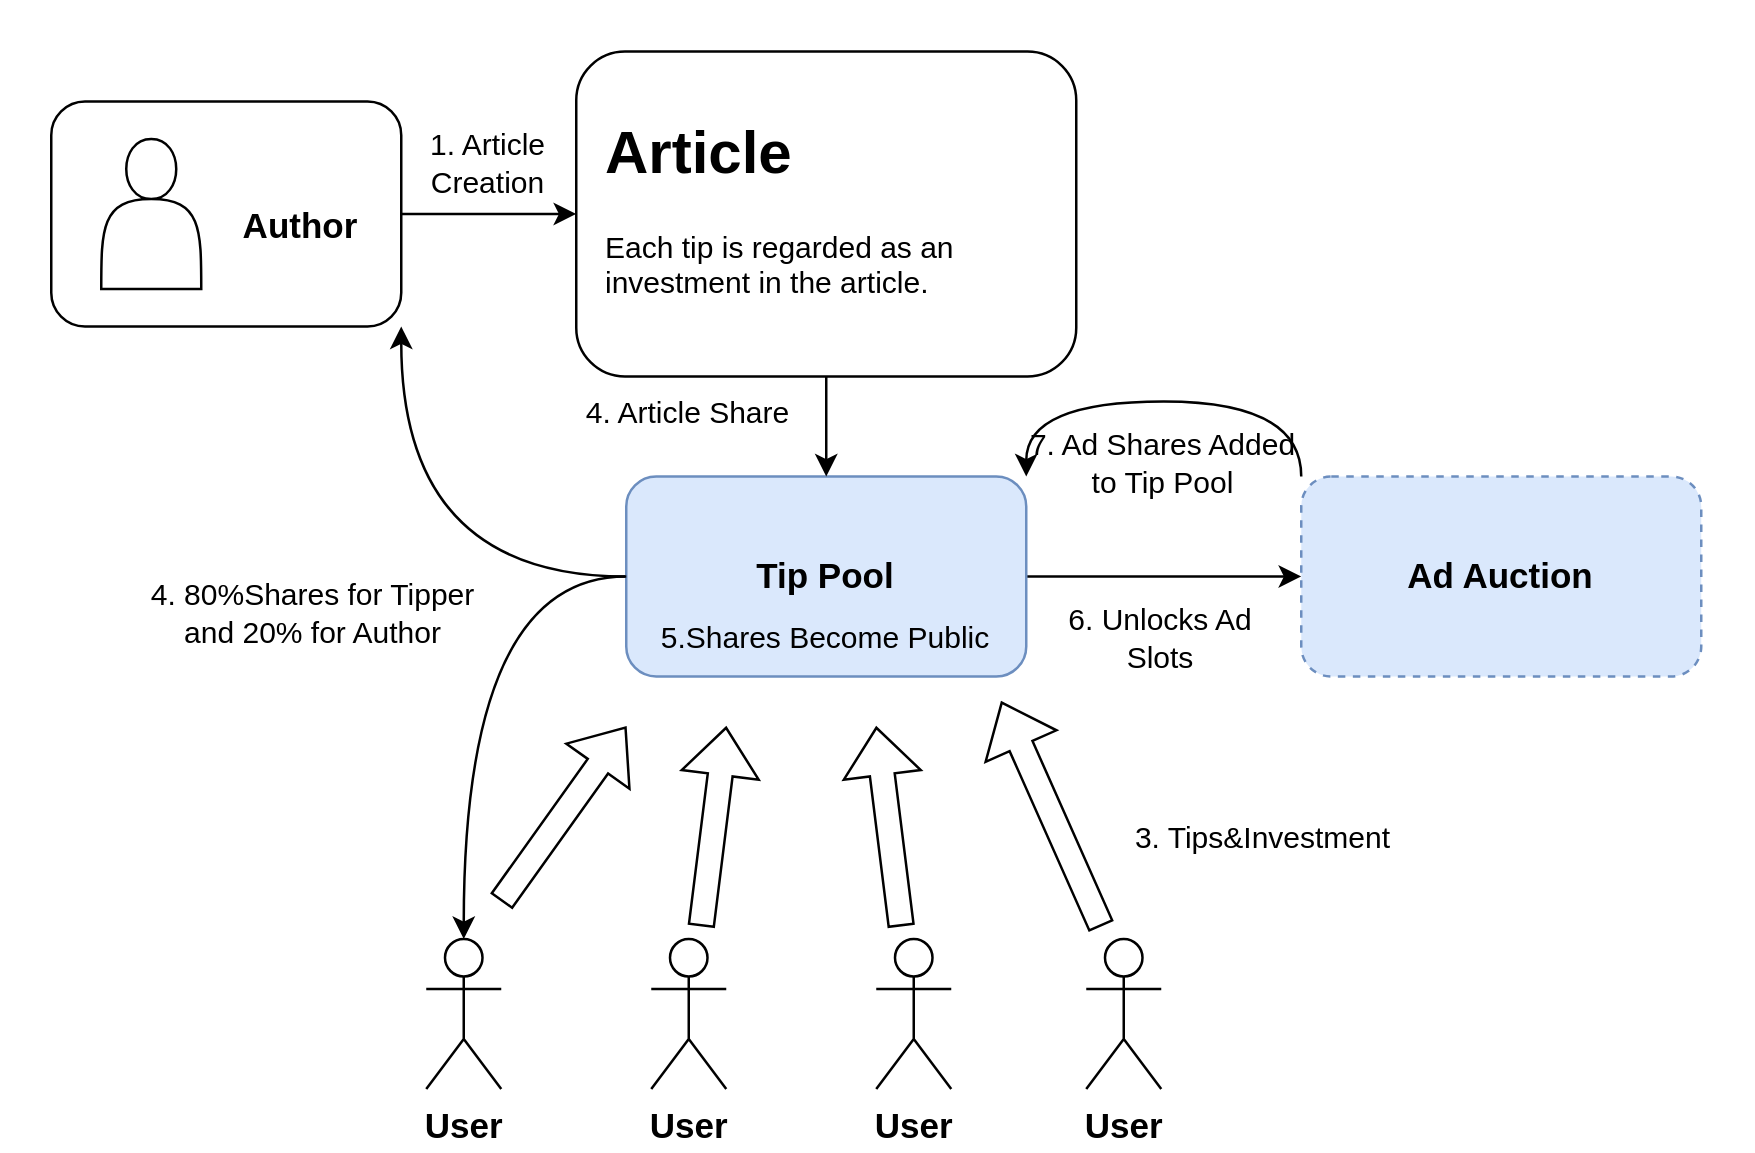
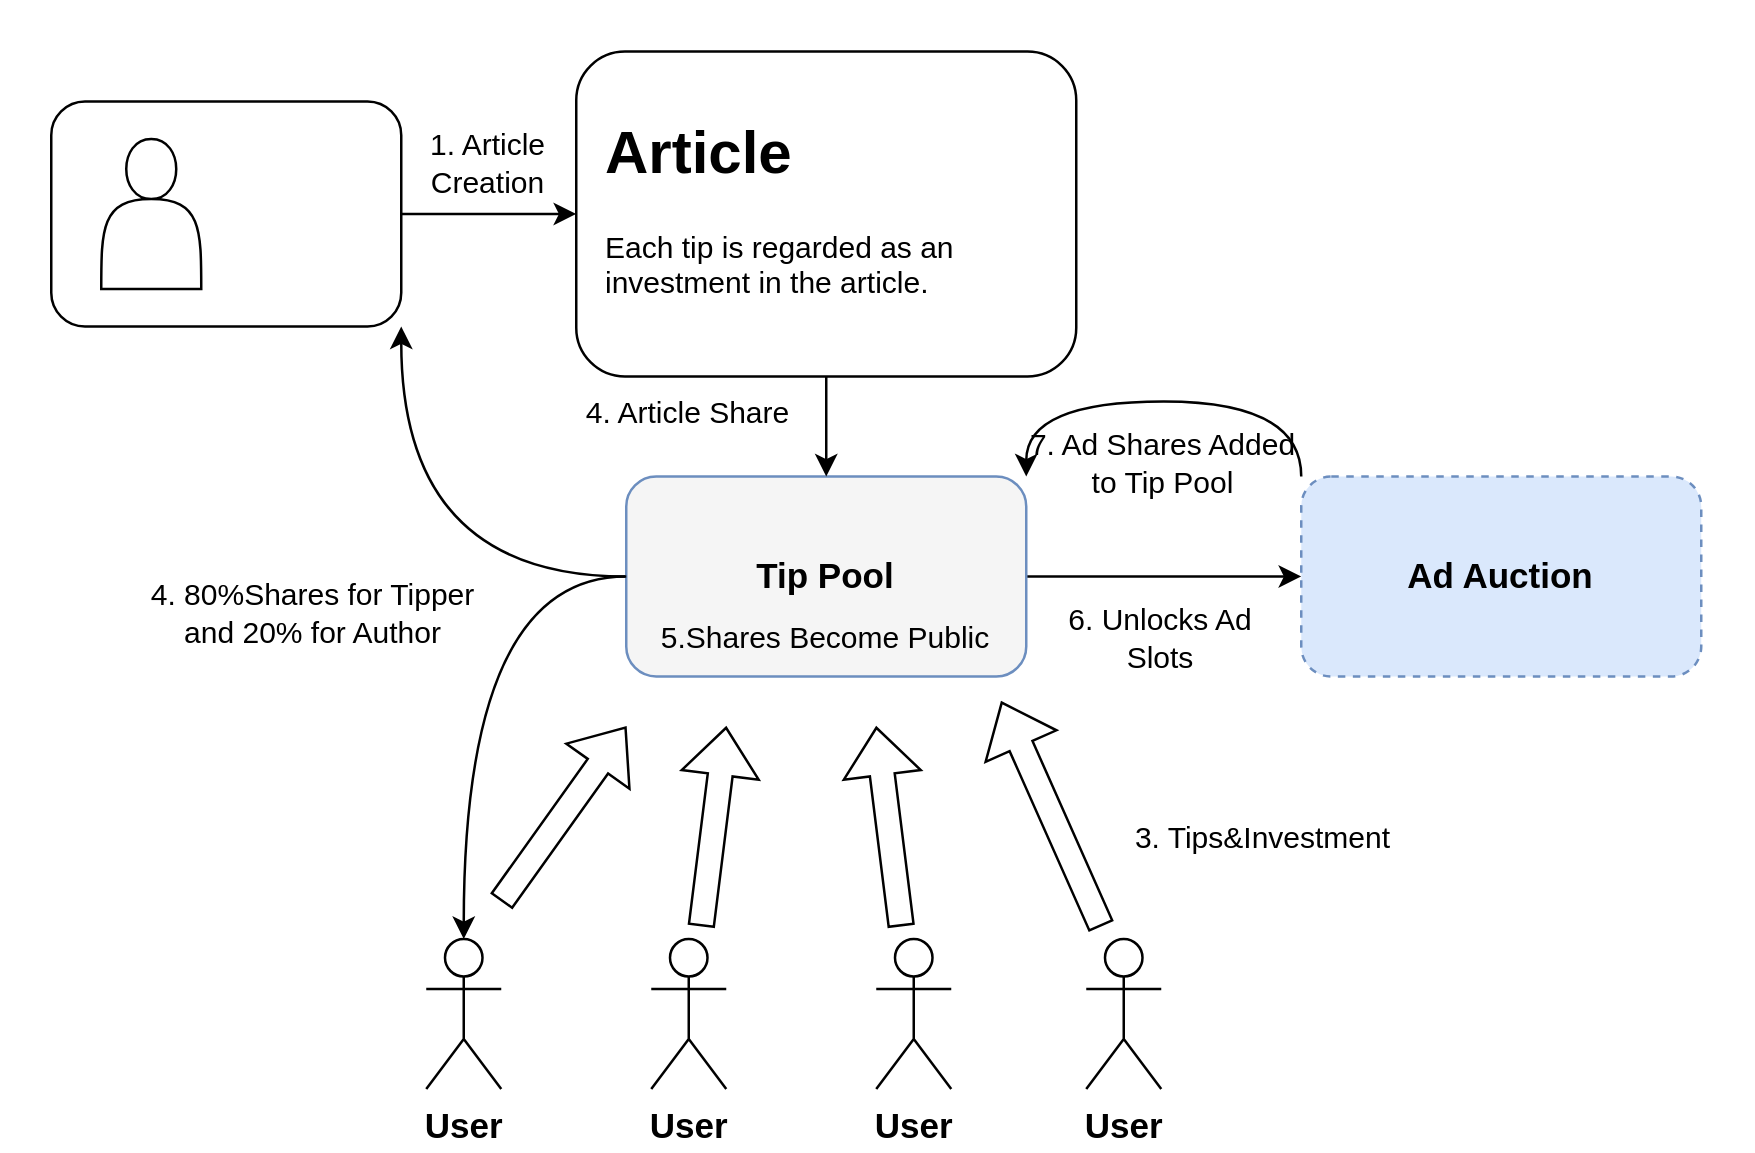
(301, 226) -> none
(826, 576) -> (826, 576)
